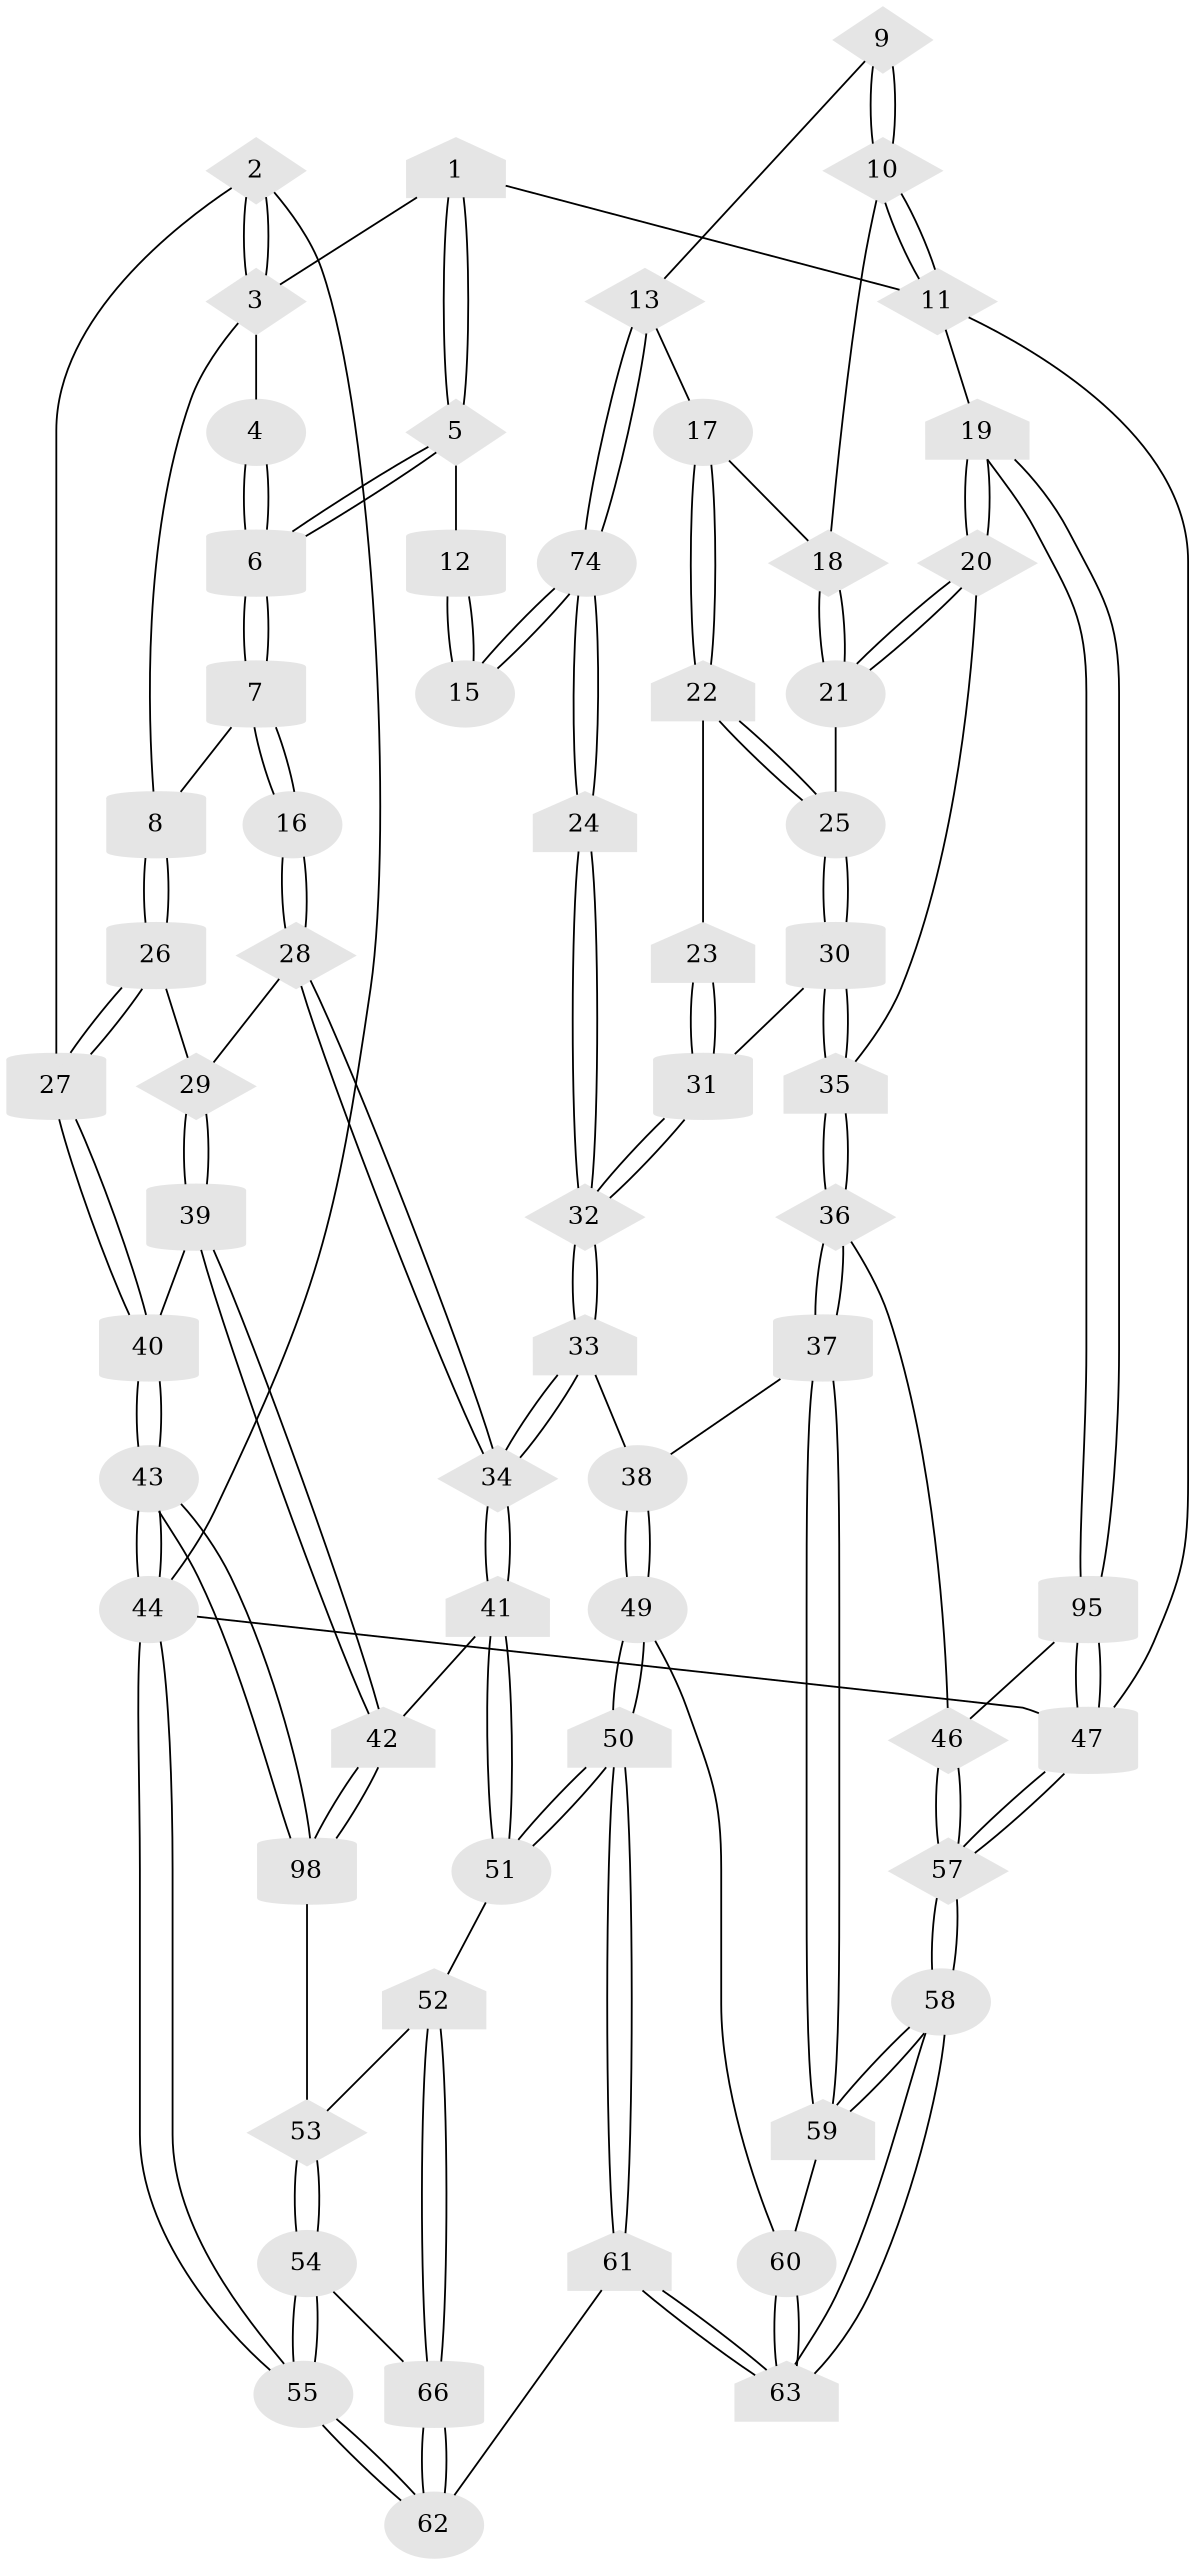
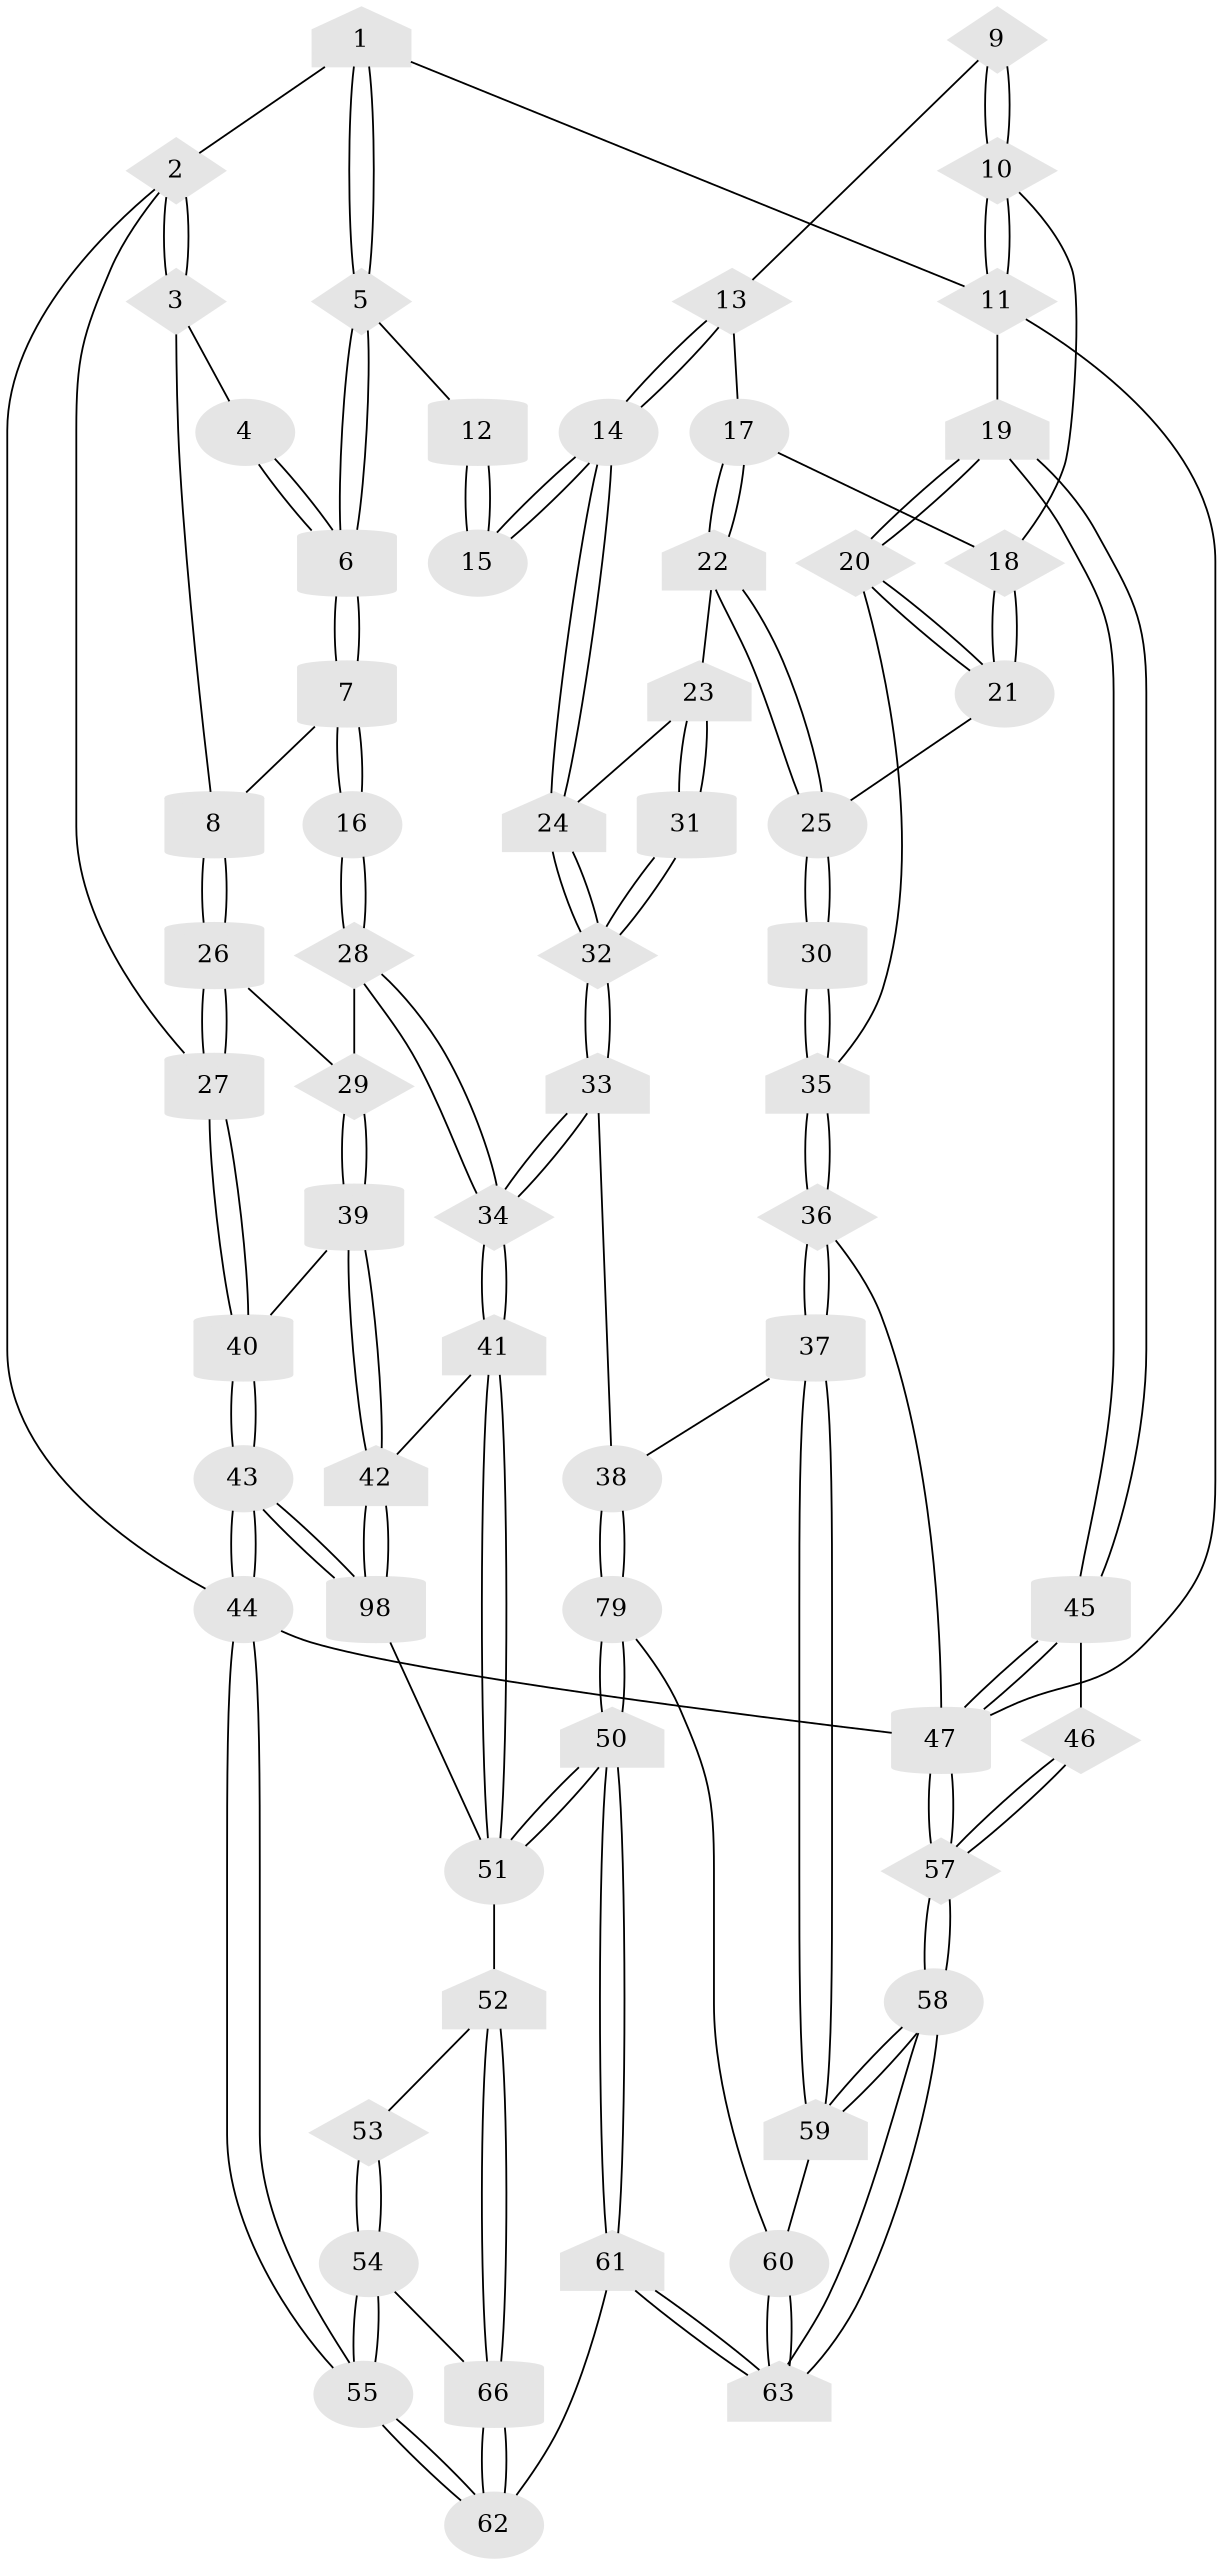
(348, 241) -> (262, 110)
(587, 563) -> (609, 432)
none -> (624, 761)
(769, 1021) -> none
(925, 1469) -> (920, 1466)
(638, 1610) -> (612, 1610)
(1088, 1610) -> (1081, 1610)
(307, 2002) -> (435, 1741)
